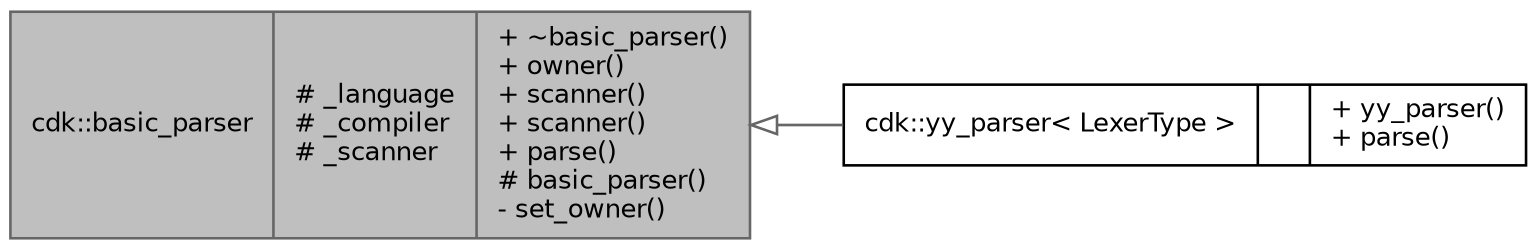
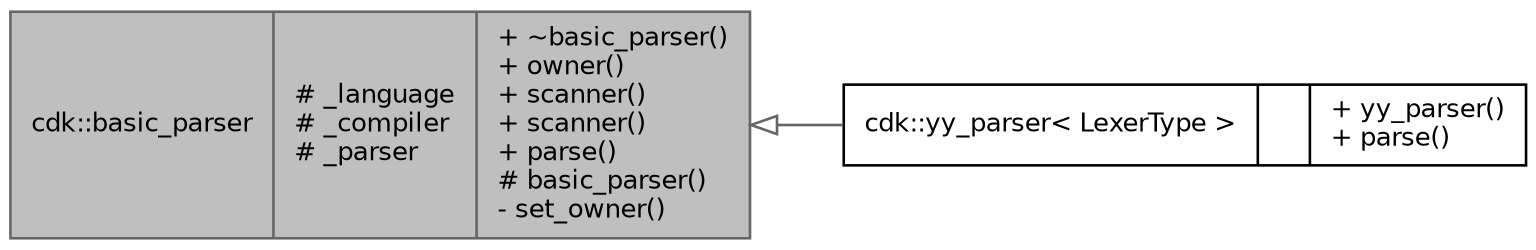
(366, 152) -> (357, 152)
